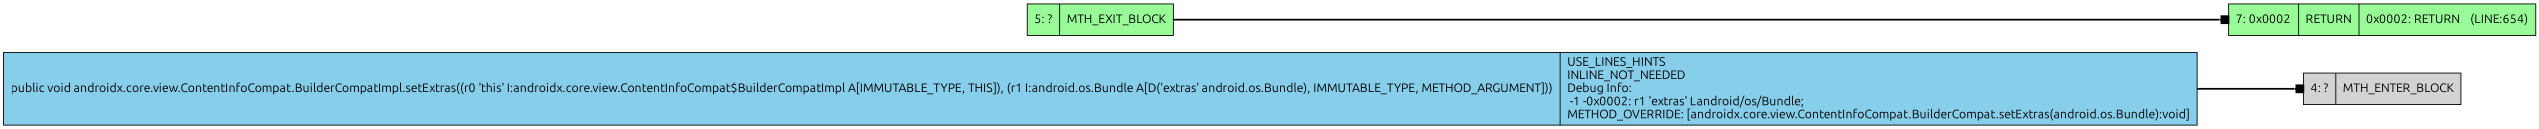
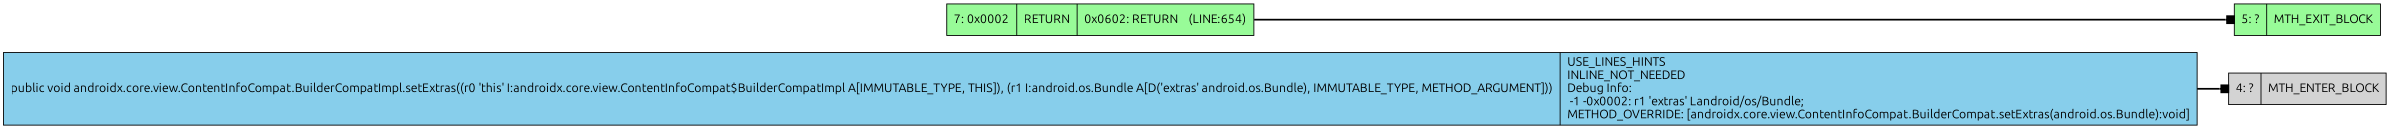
(2447, 19) -> (1166, 19)
(1696, 20) -> (1740, 20)
